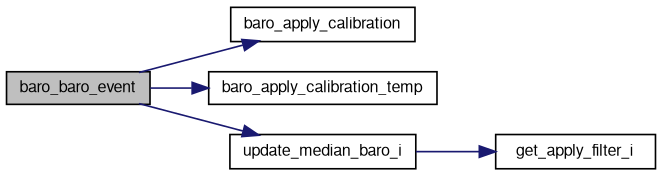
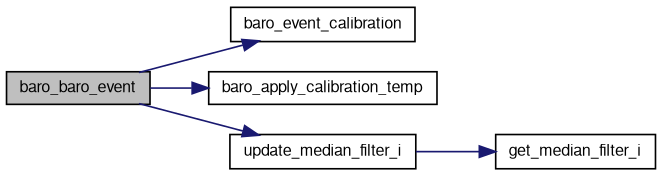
(323, 24) -> (323, 24)
(323, 152) -> (323, 152)
(576, 152) -> (576, 152)
